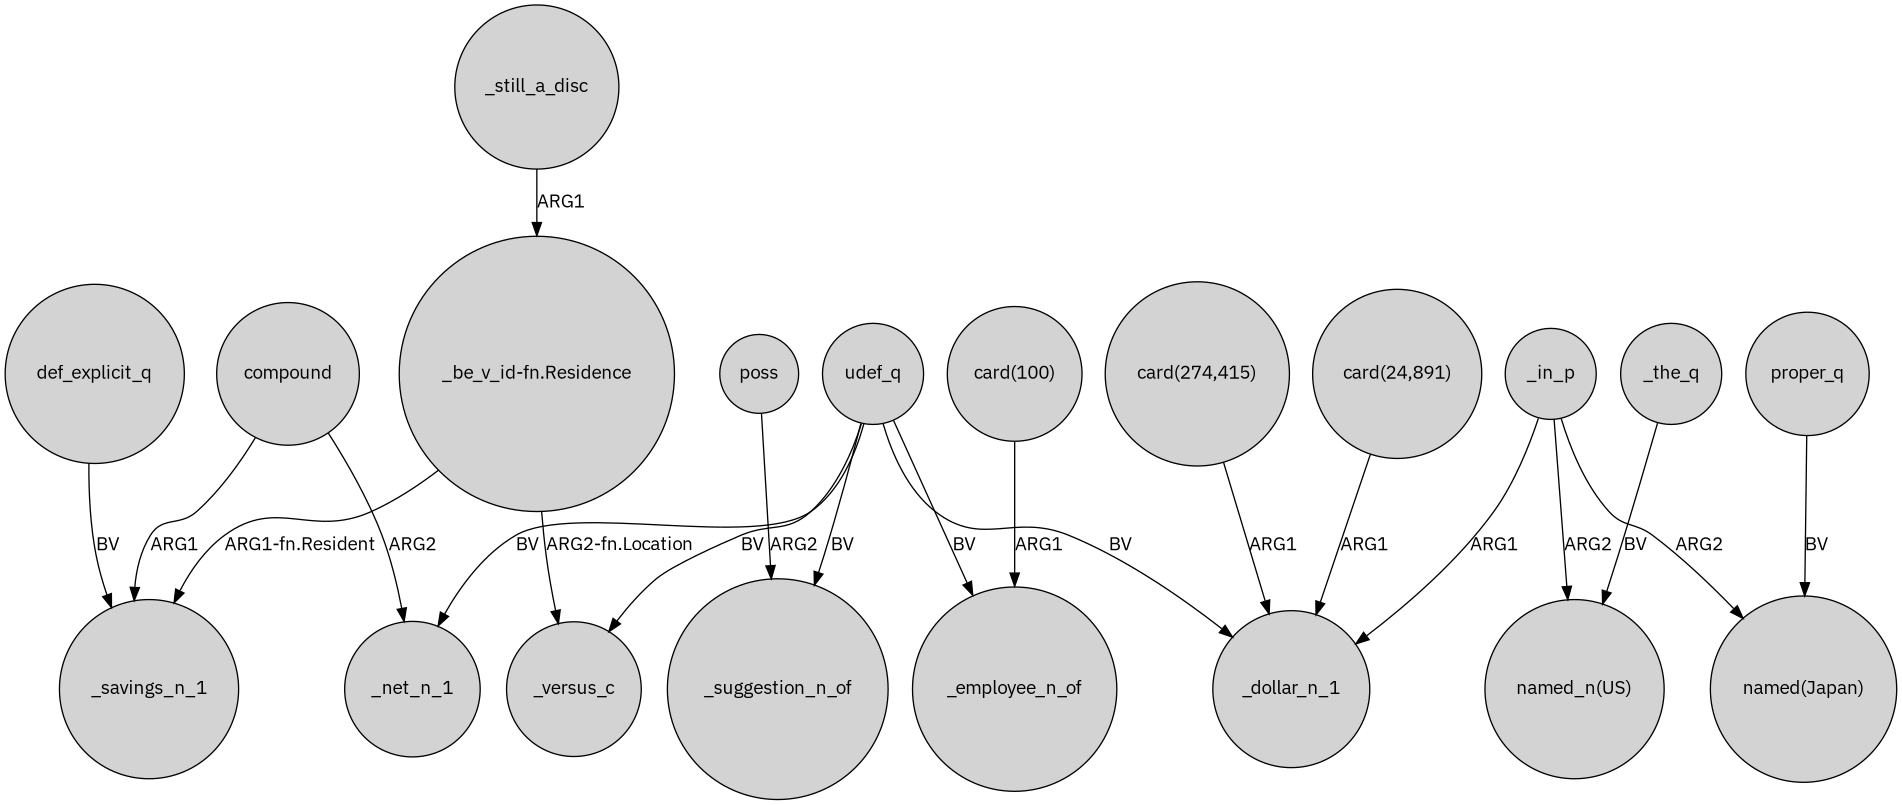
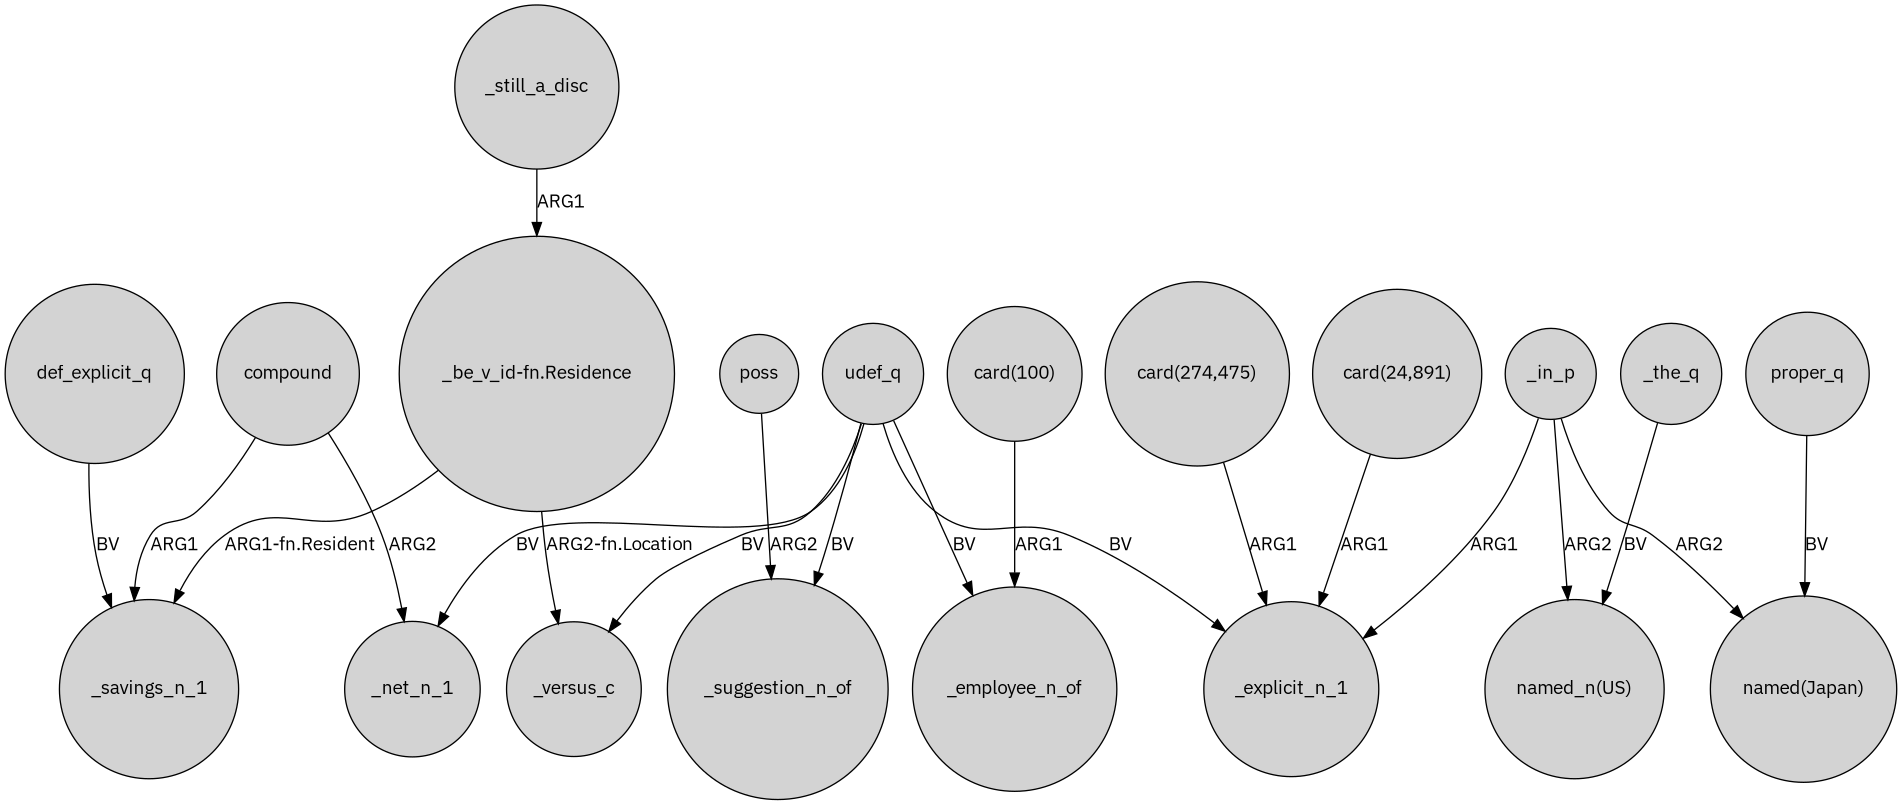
(1197, 374) -> (1197, 374)
(1291, 689) -> (1291, 689)
